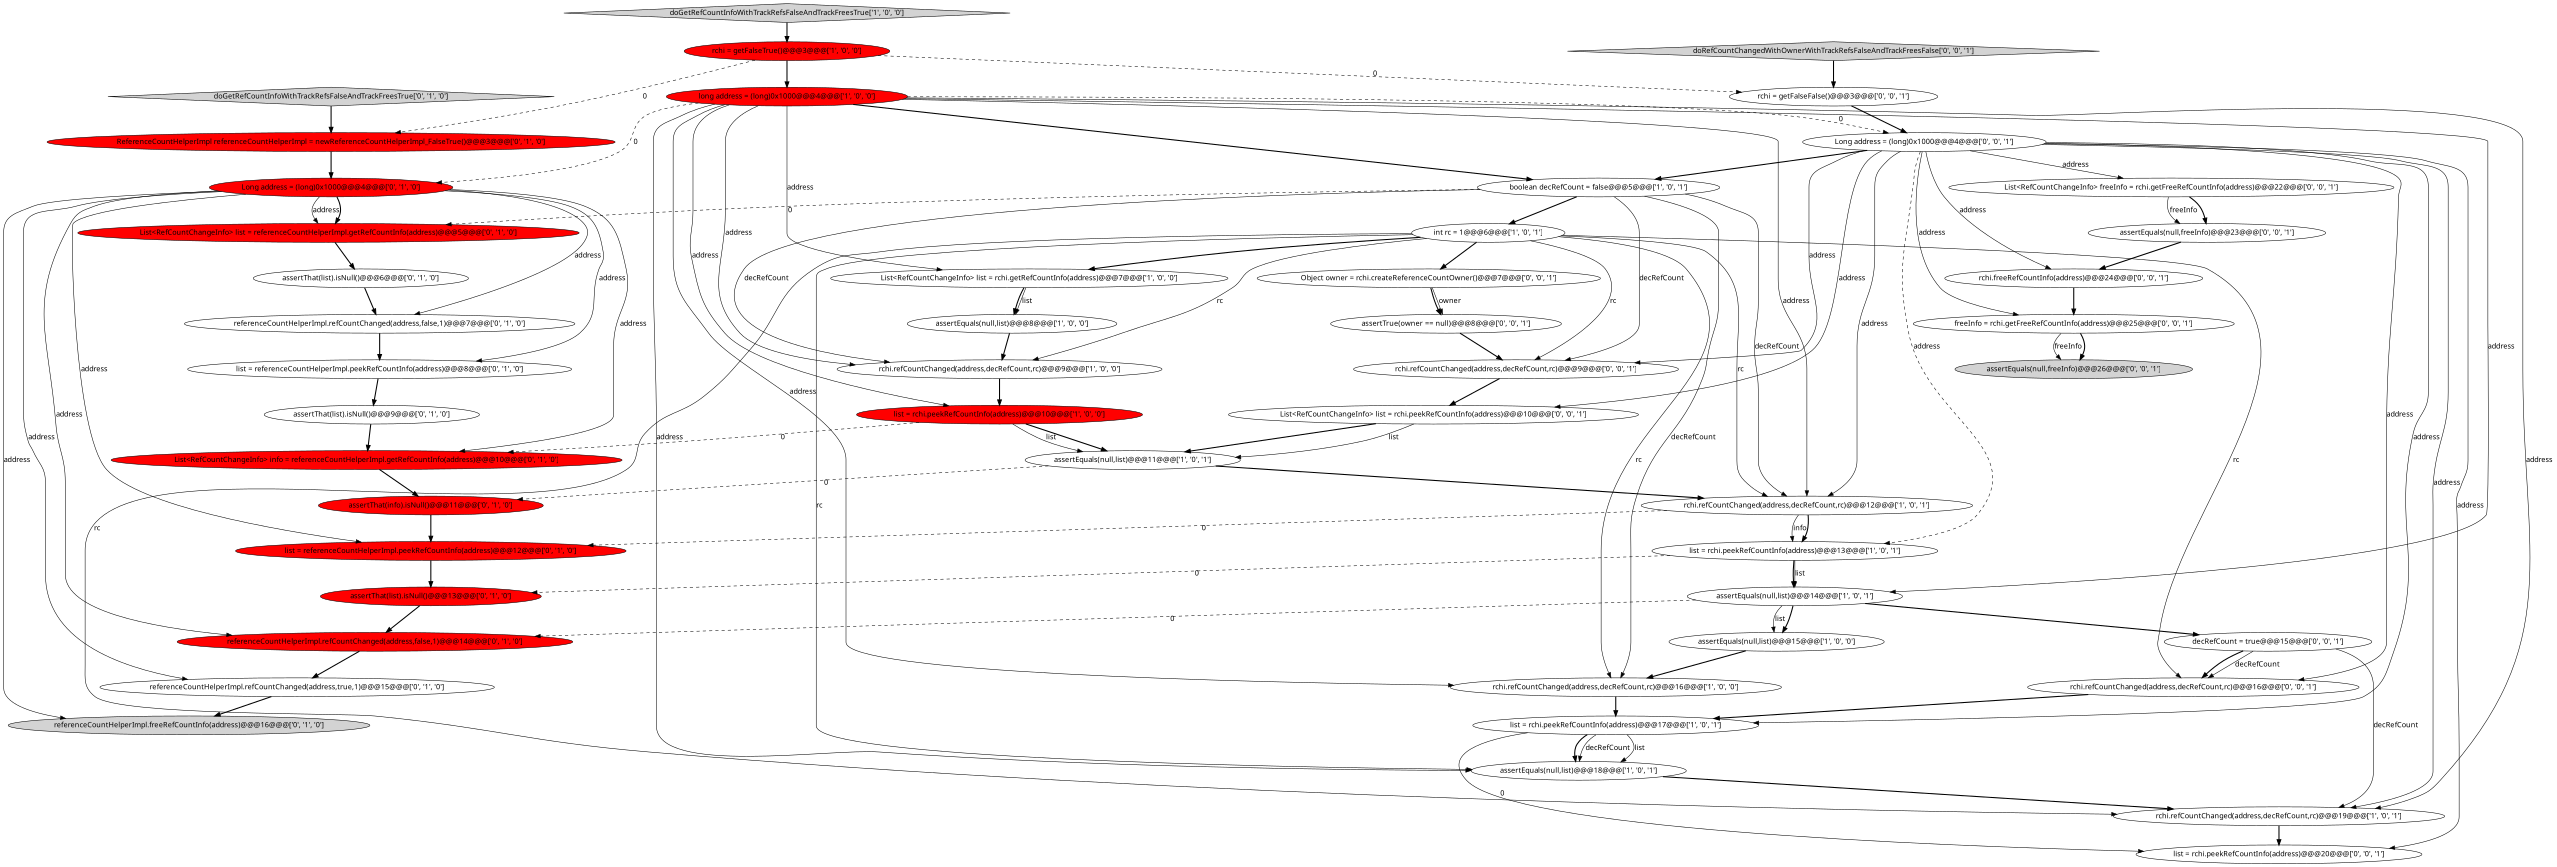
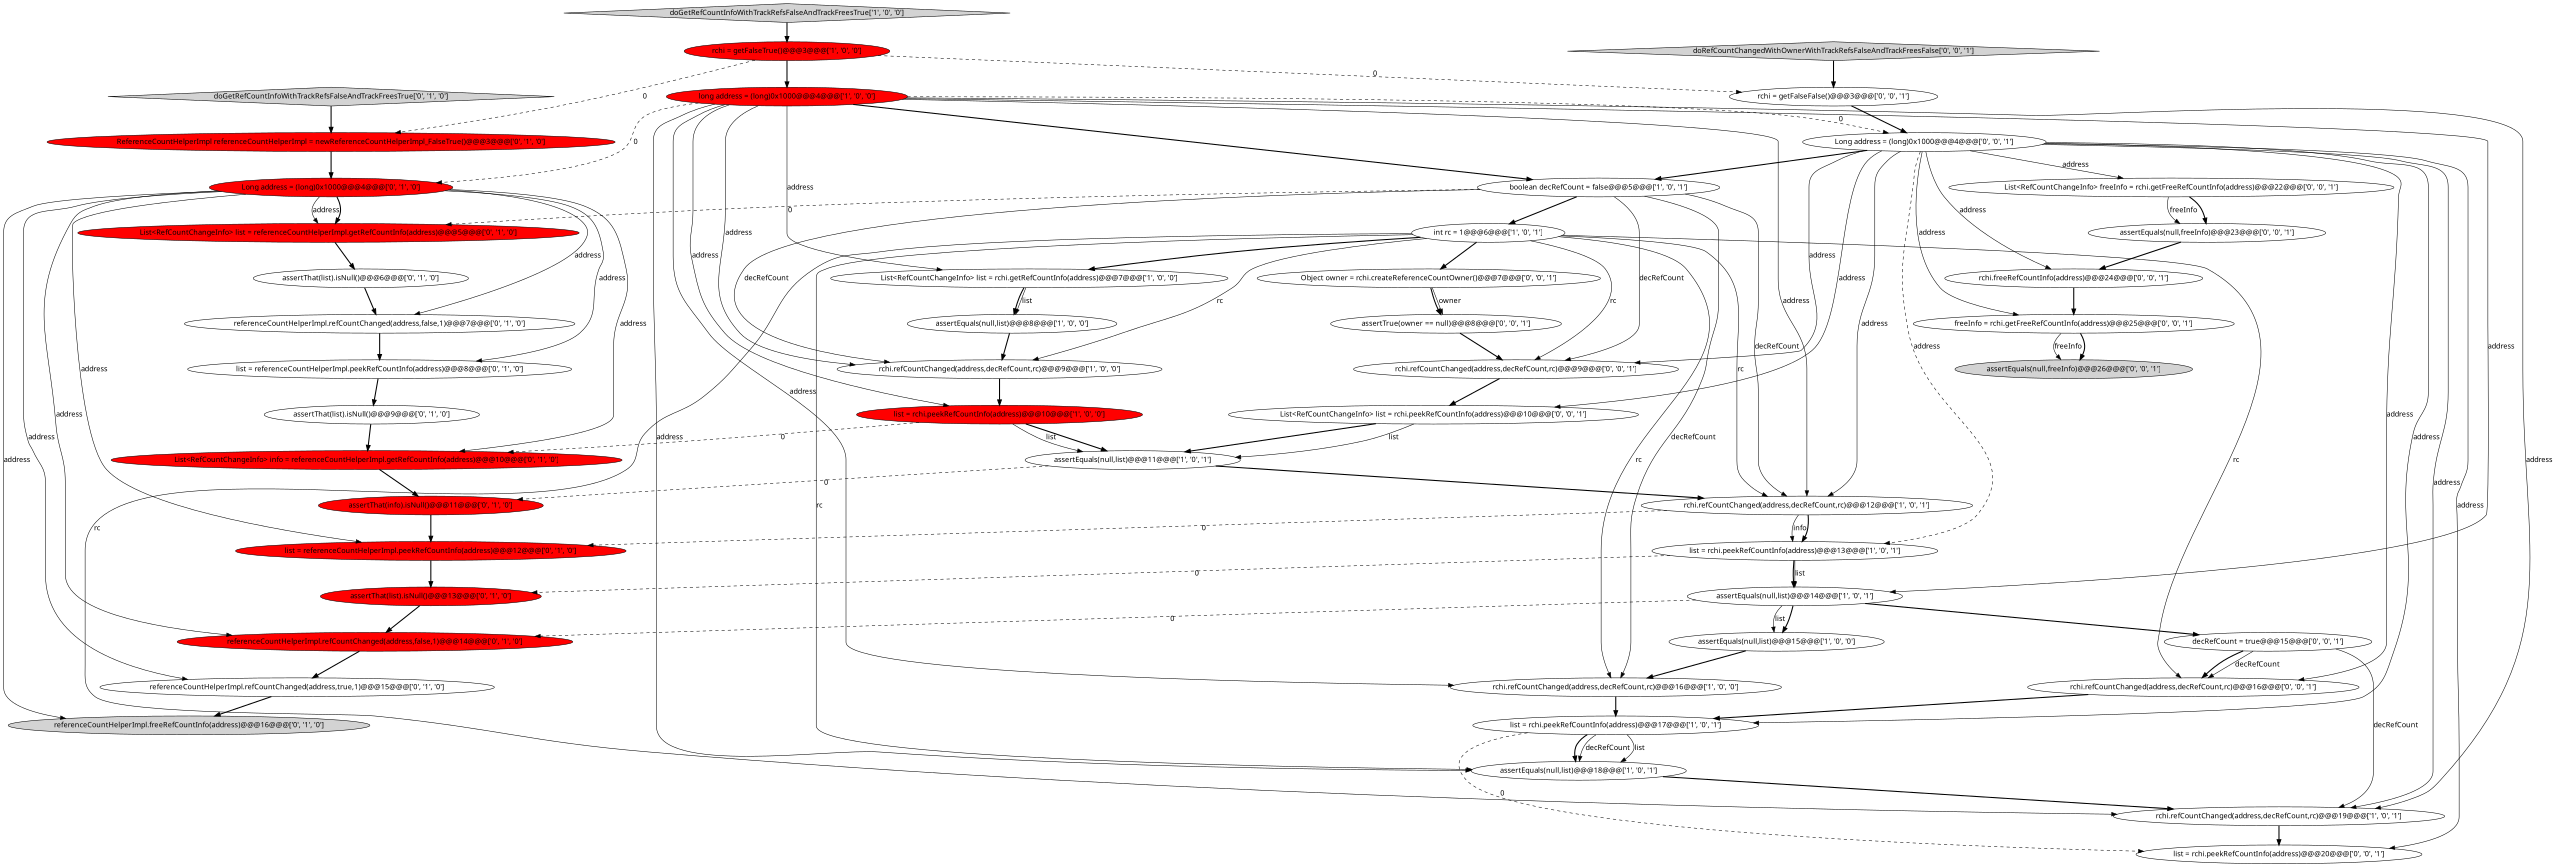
(1751, 833) -> (1751, 833)
